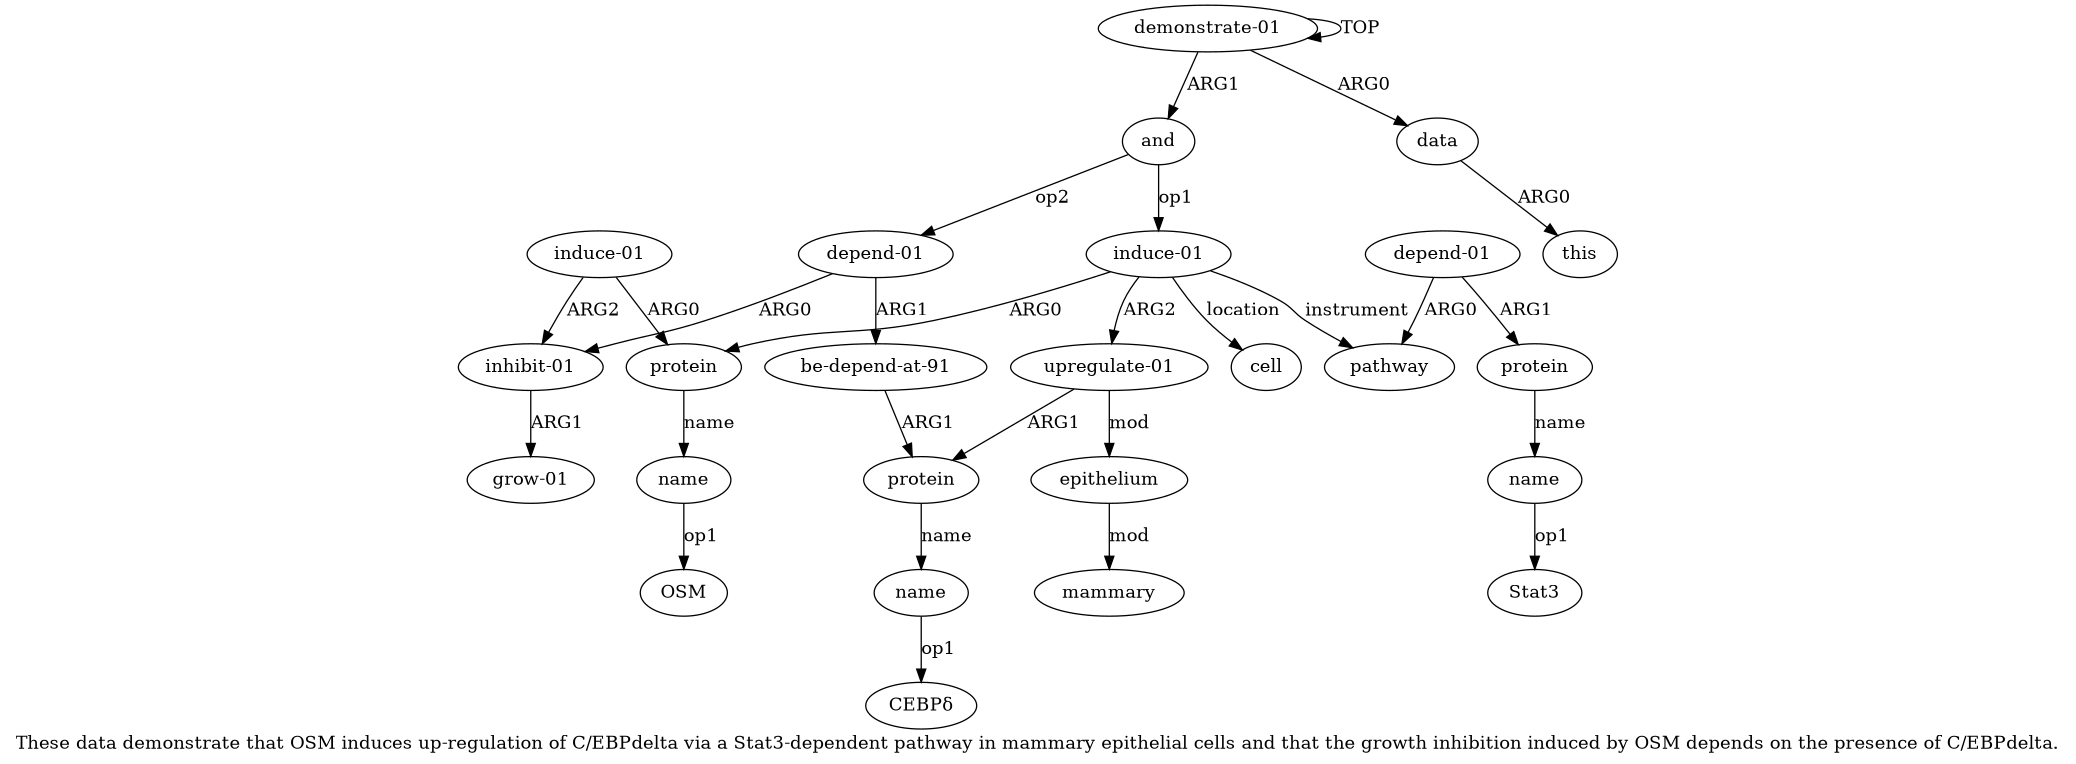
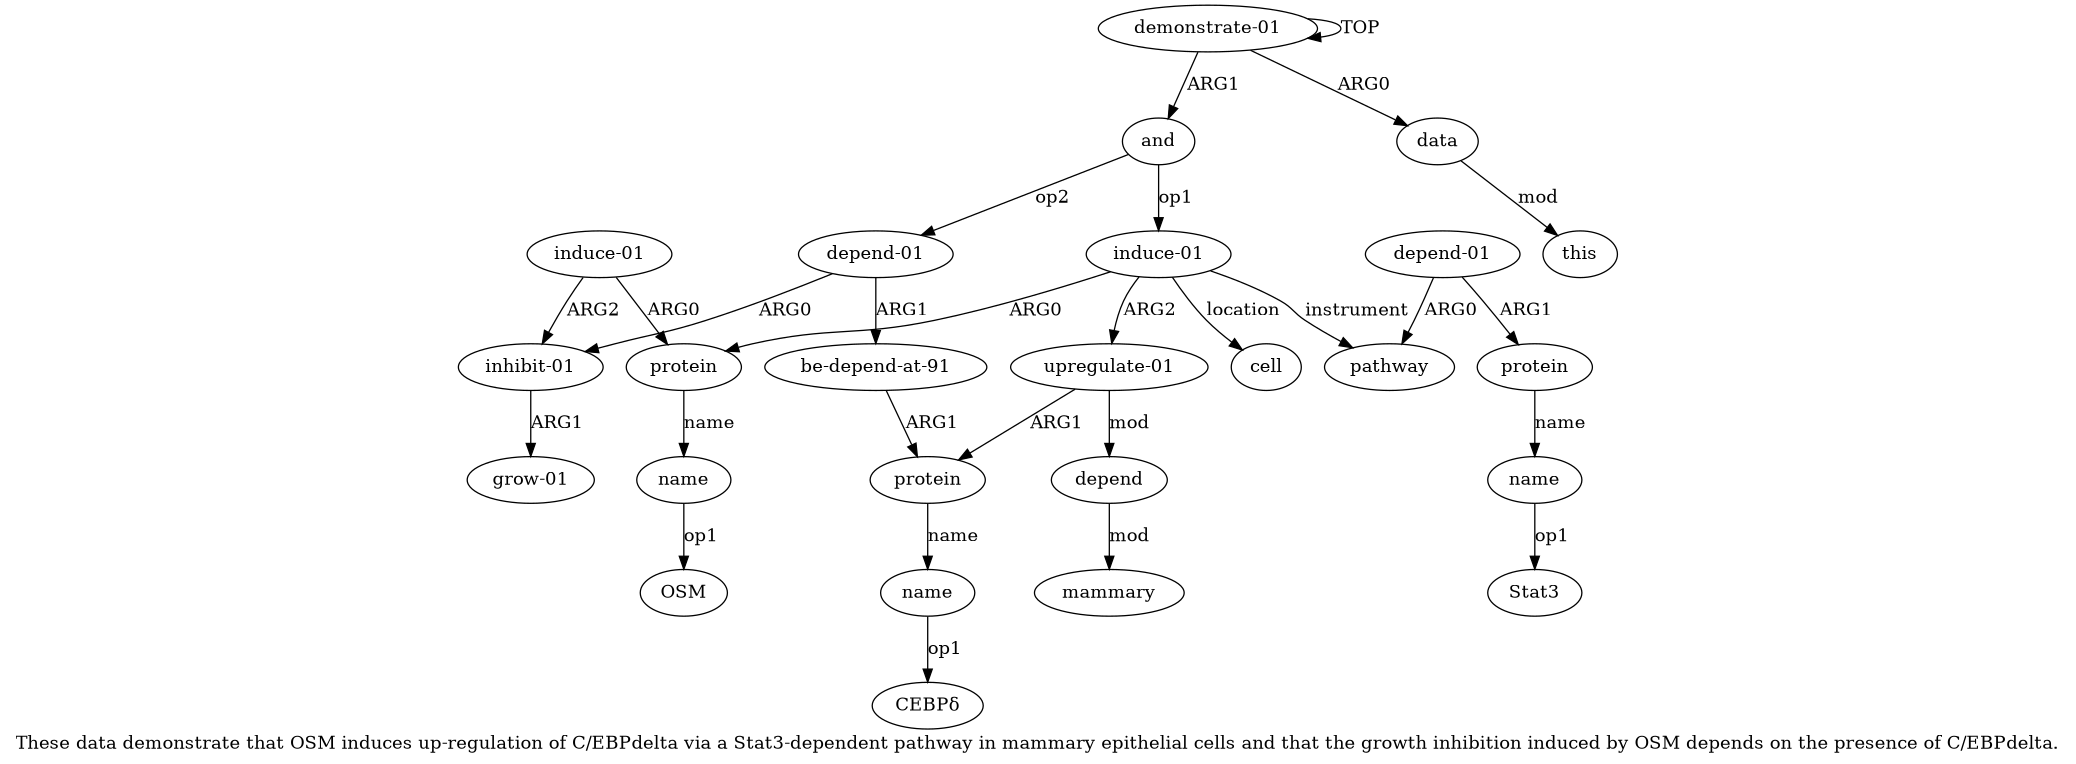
(1544, 198) -> (1538, 198)
(1109, 480) -> (1109, 480)
